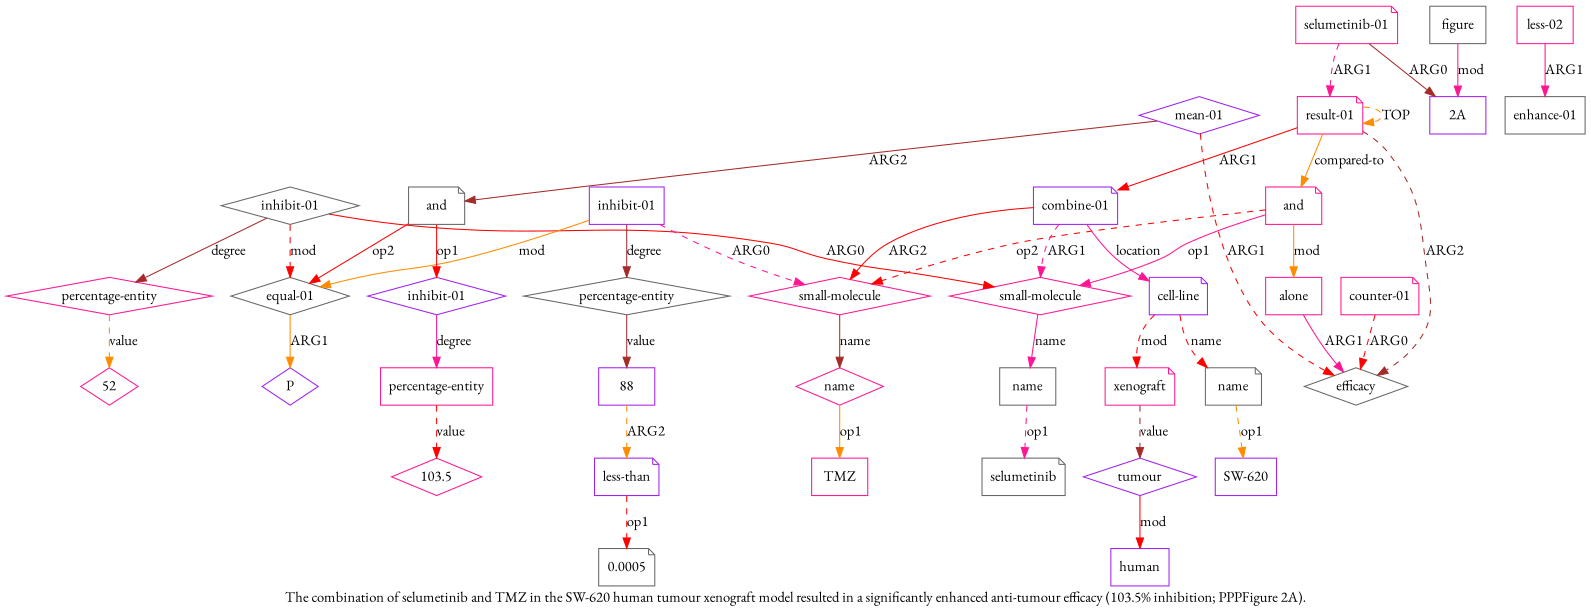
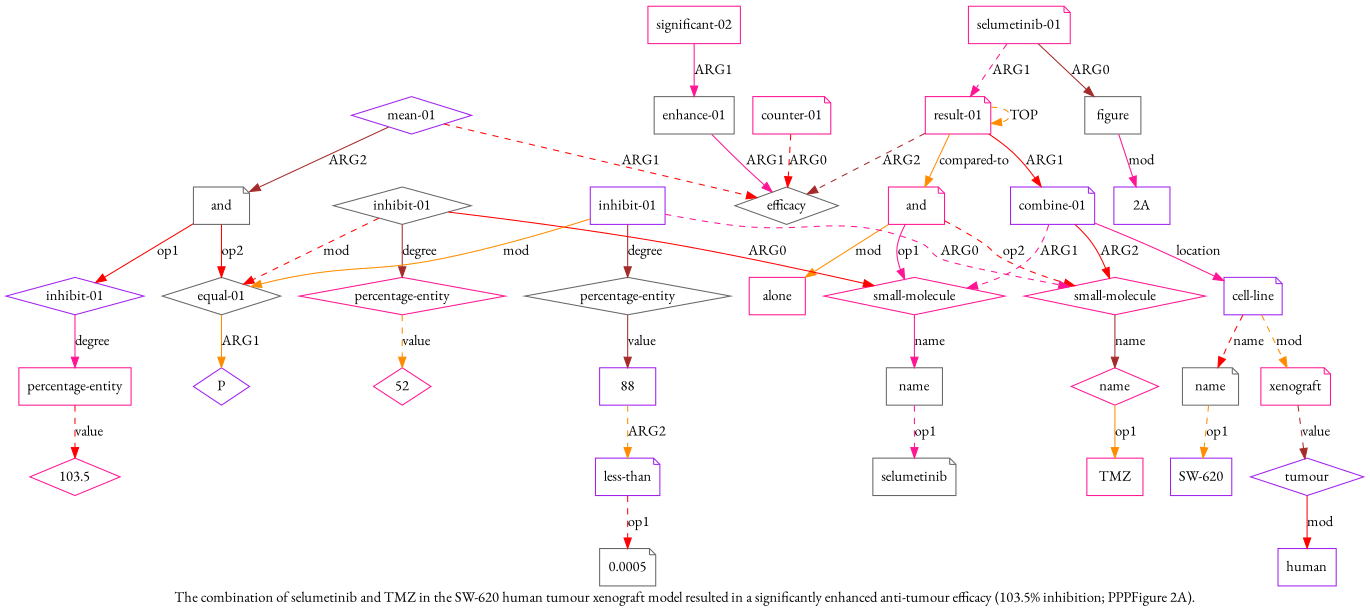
(1545, 25) -> (694, 25)
(1398, 67) -> (1062, 67)
(1141, 334) -> (1272, 336)
(1319, 340) -> (738, 160)
